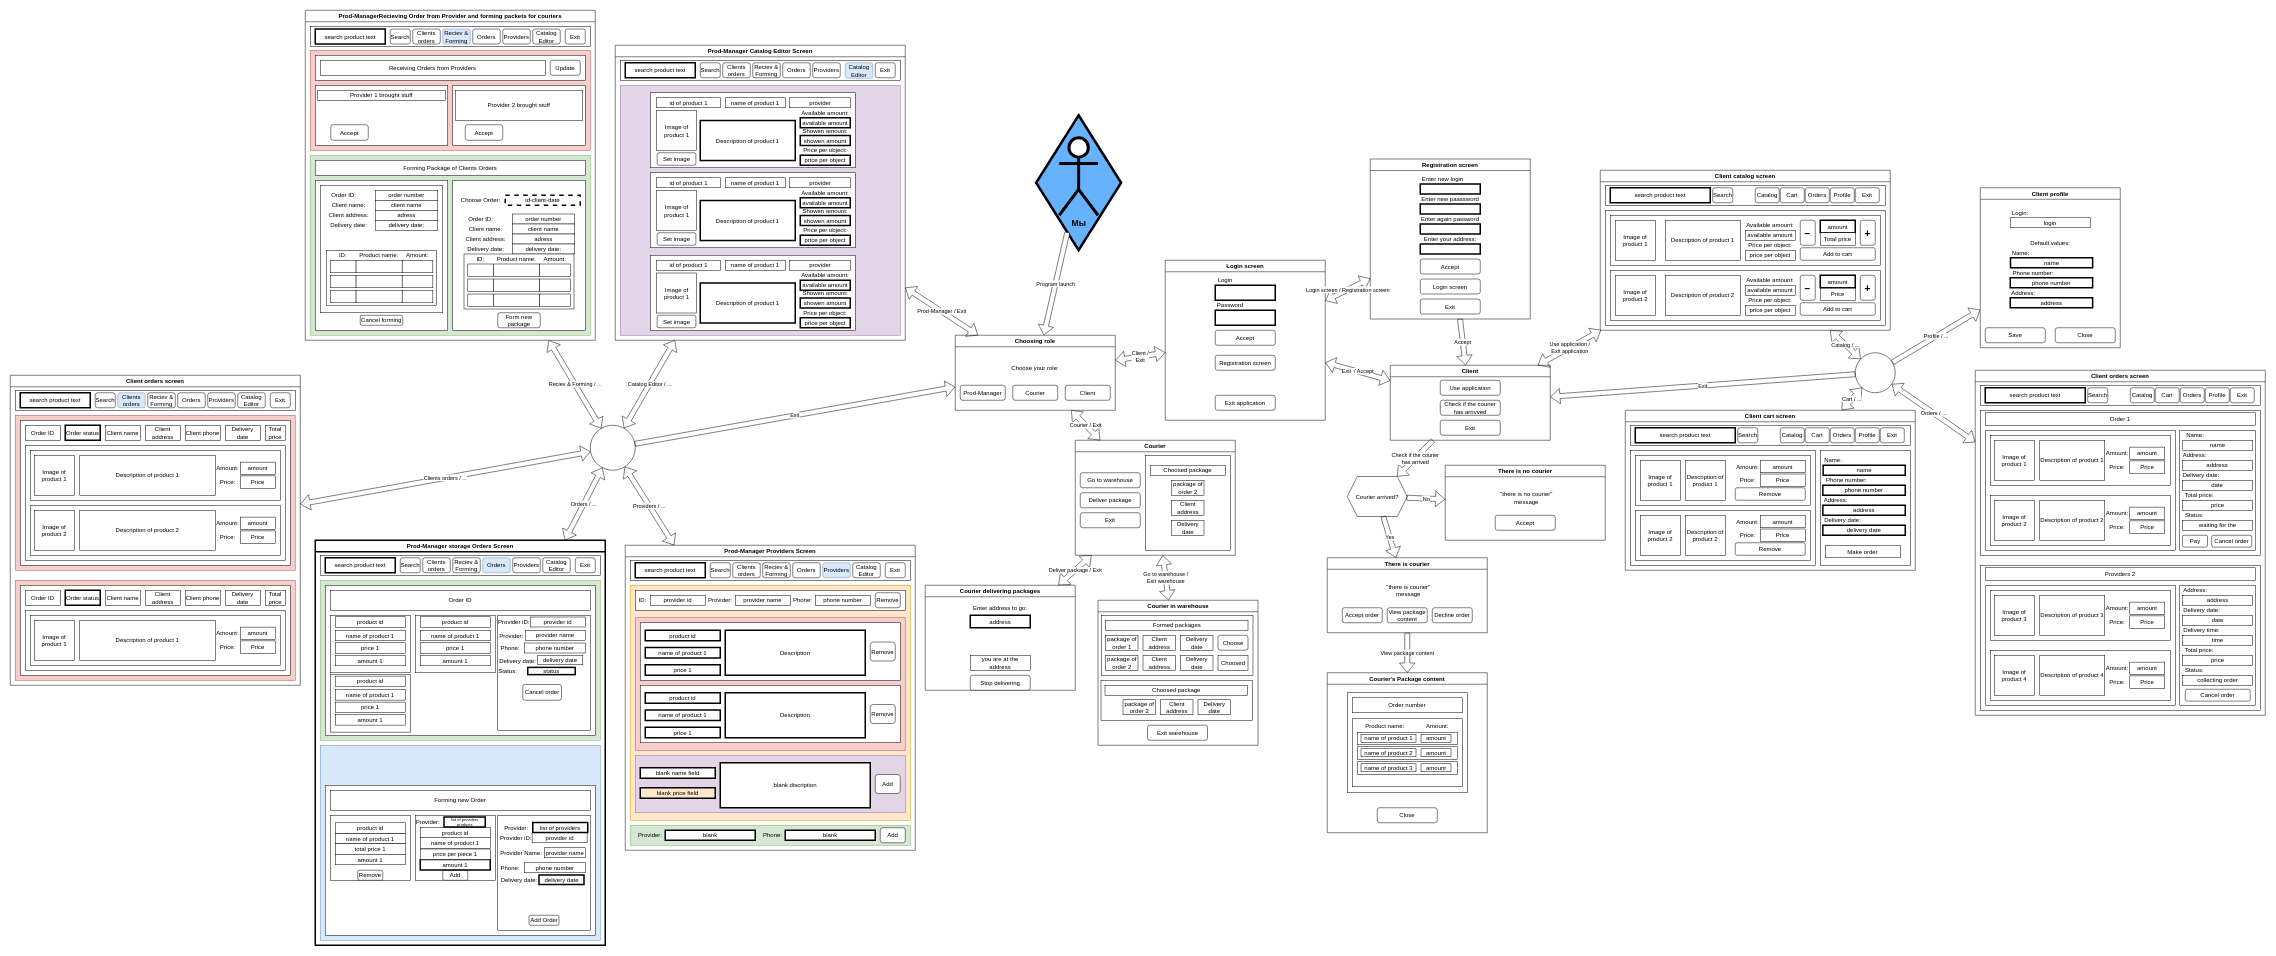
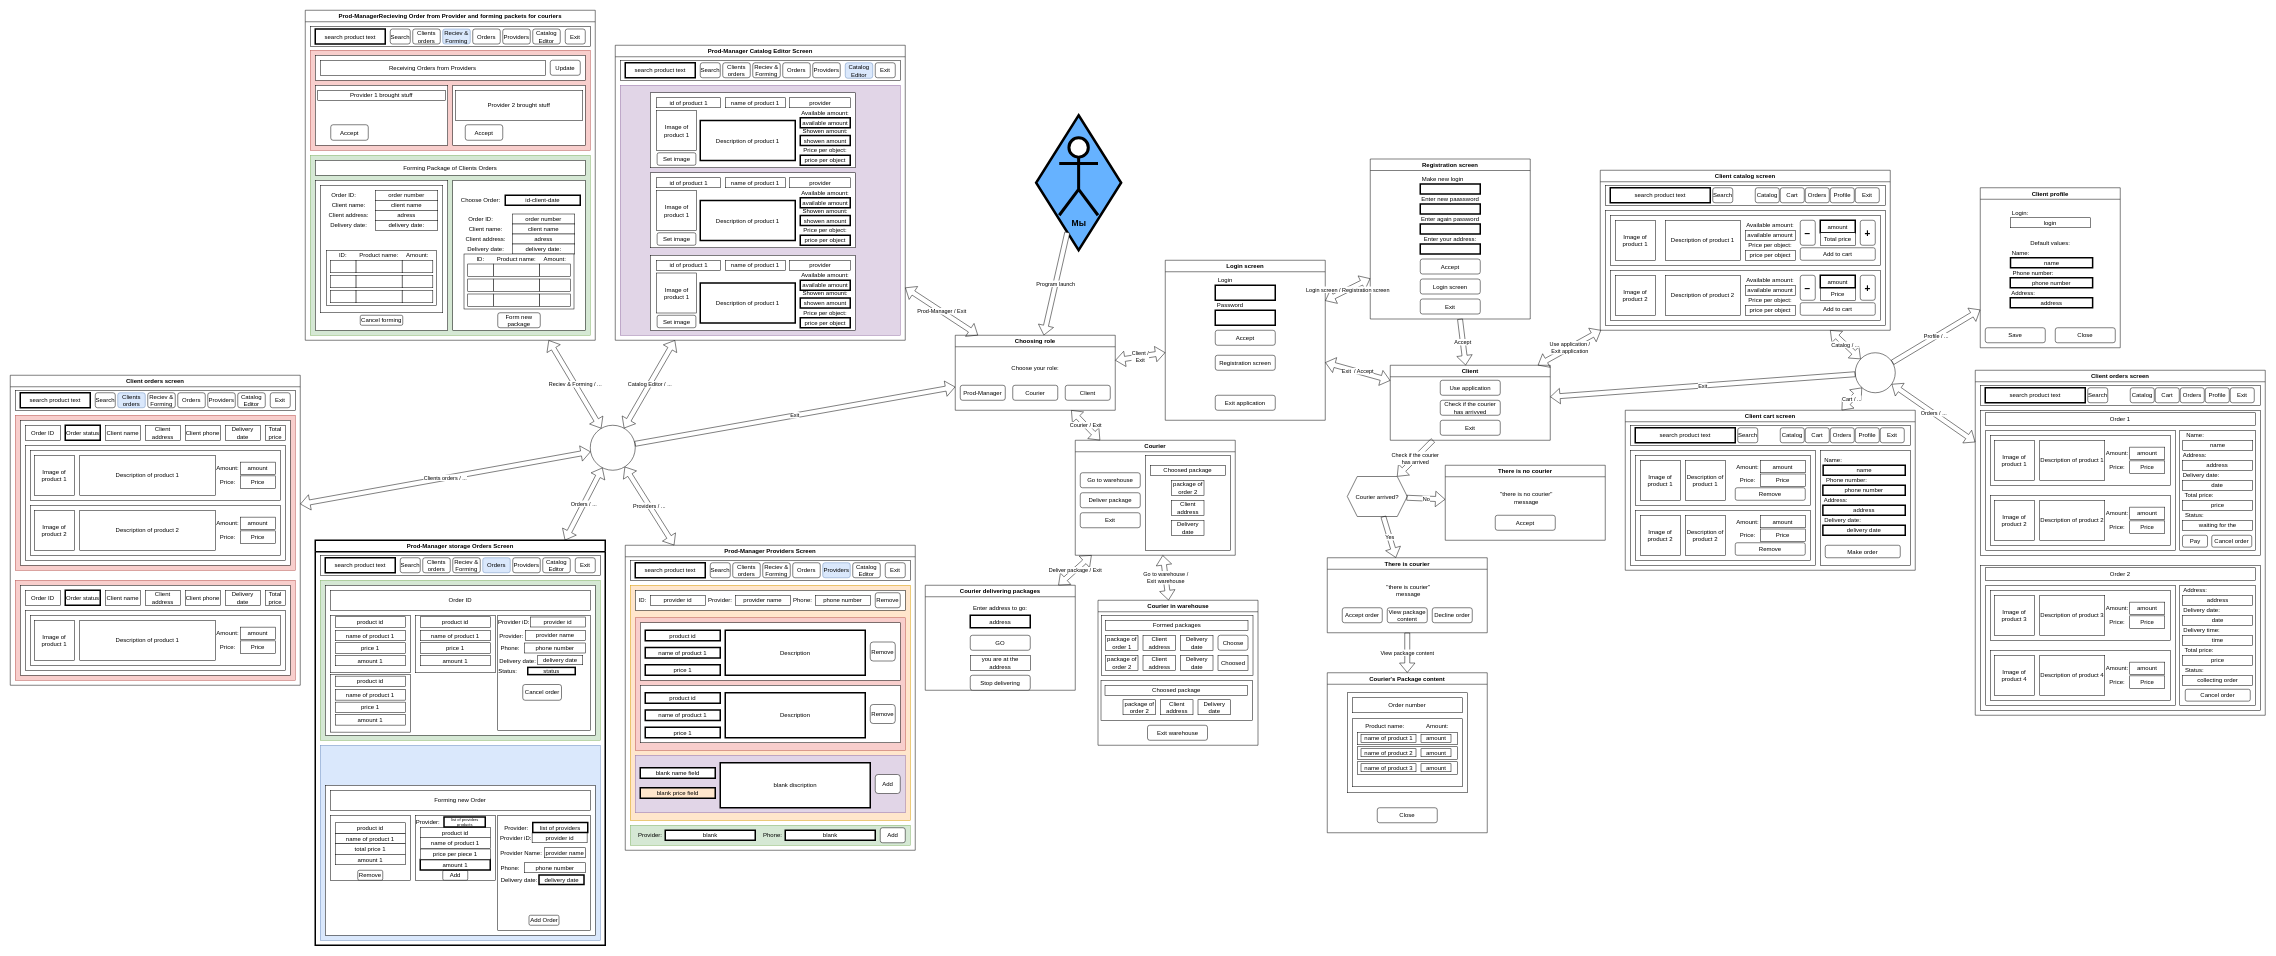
(1443, 179) -> (1443, 179)
(543, 200) -> (543, 200)
(1863, 552) -> (1863, 552)
(2120, 574) -> (2120, 574)
none -> (1000, 643)
